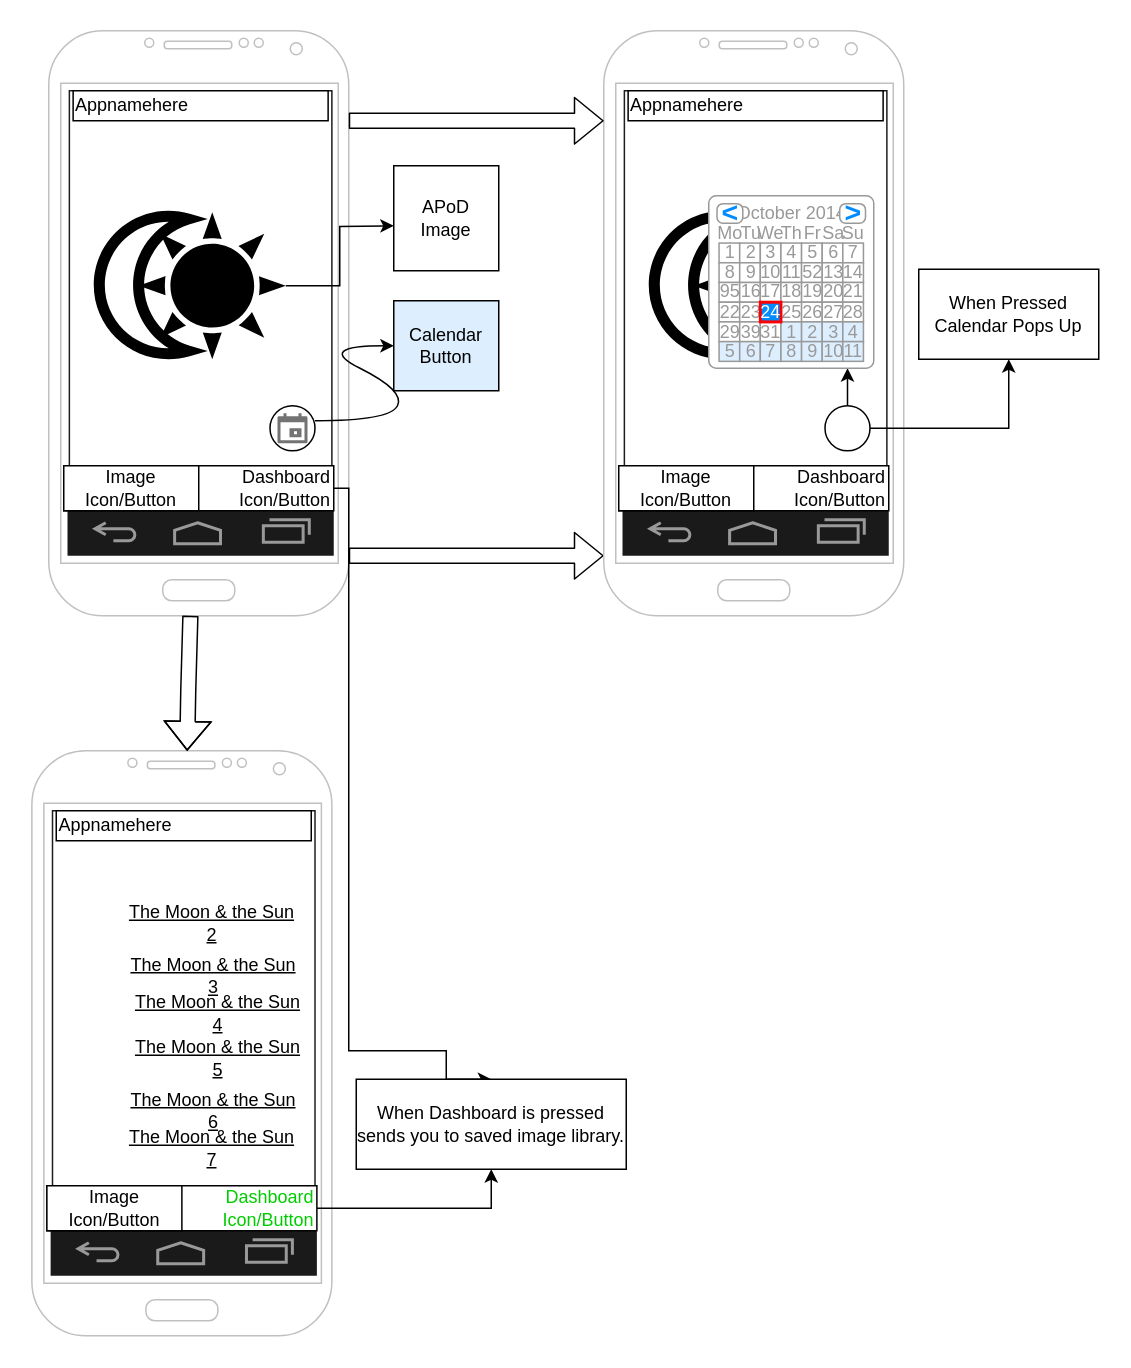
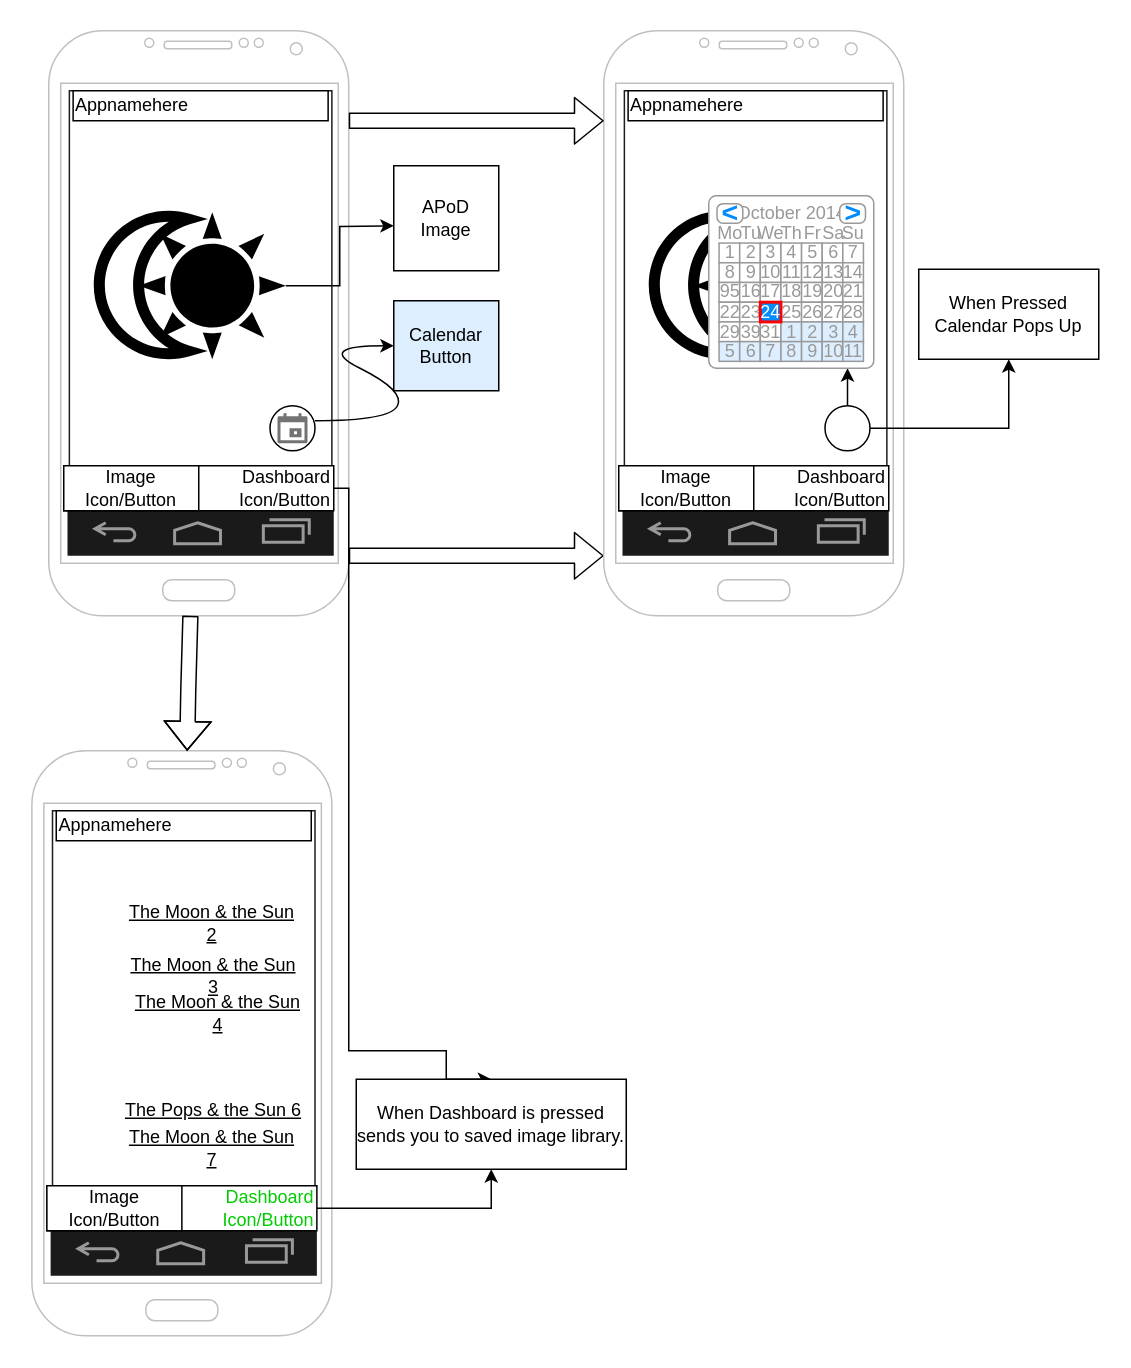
(813, 272) -> (813, 272)
(218, 1058) -> none
(214, 1111) -> (214, 1111)
